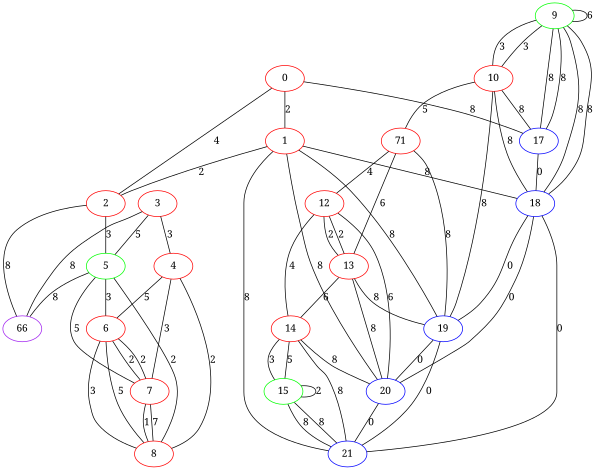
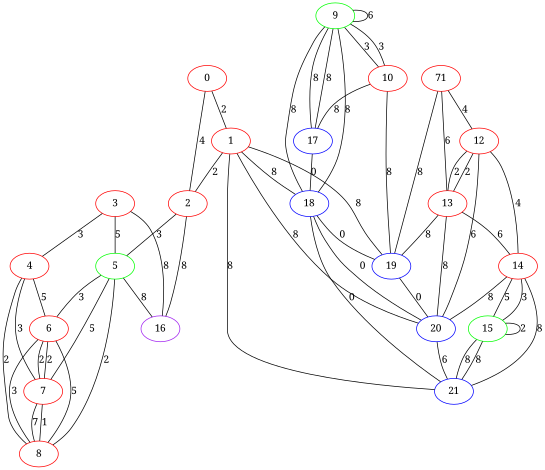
(434, 97) -> none
(415, 101) -> none
(504, 144) -> none
(22, 329) -> (160, 329)
(413, 402) -> none
(371, 423) -> (445, 360)
